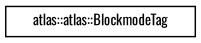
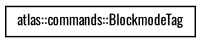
(101, 22) -> (101, 22)
